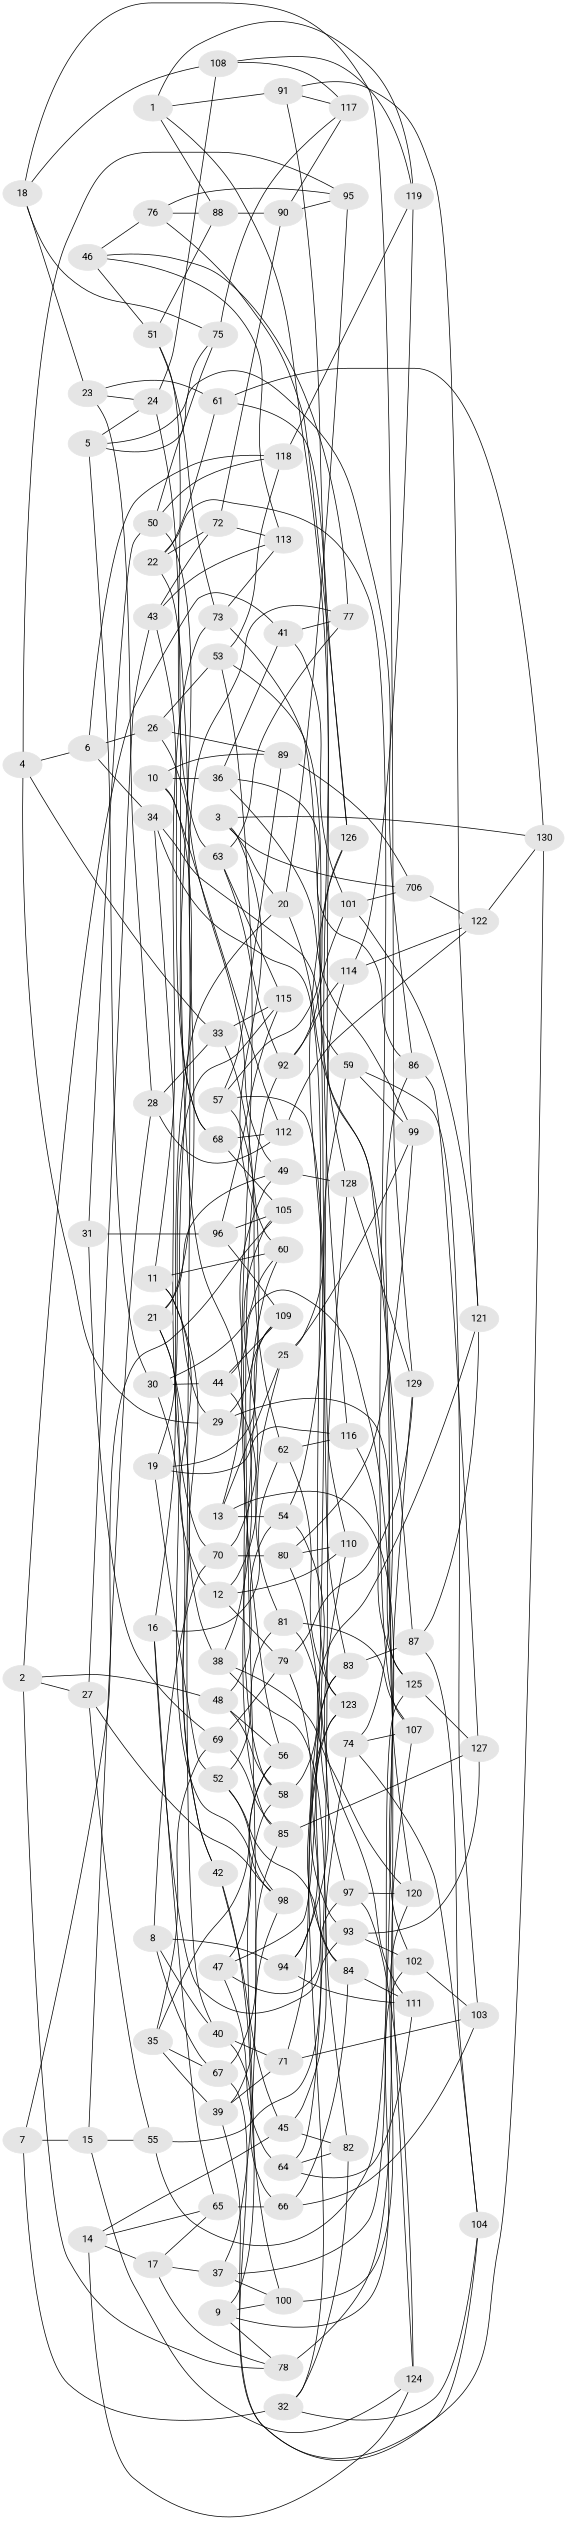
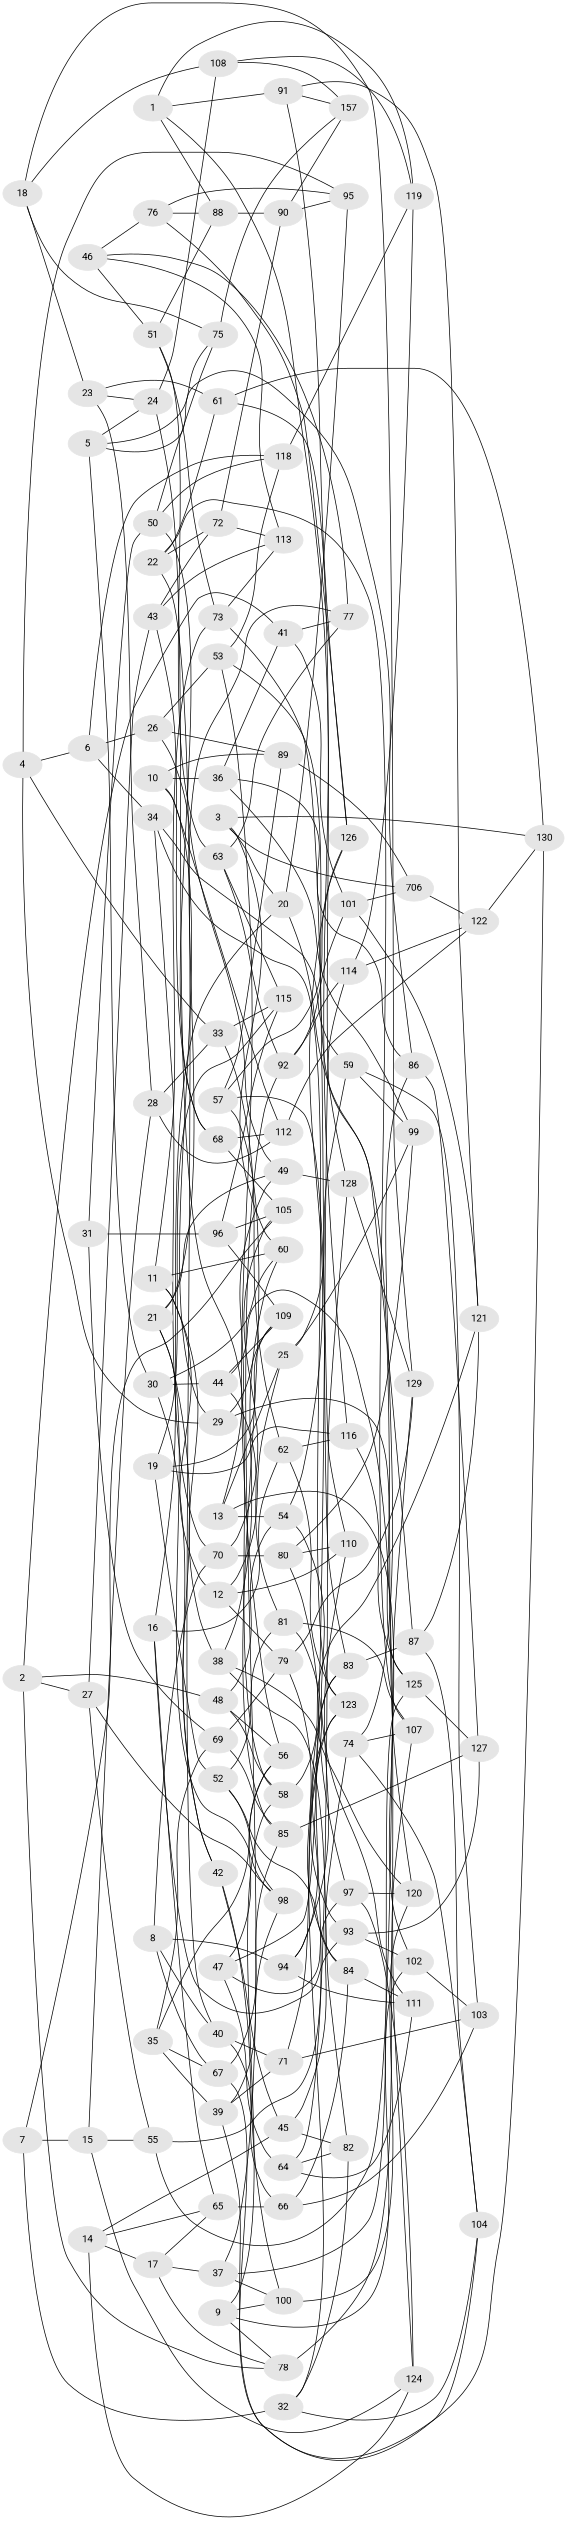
(349, 108) -> (349, 108)
